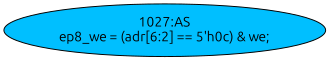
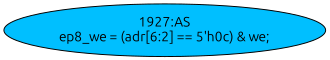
(165, 30) -> (165, 30)
